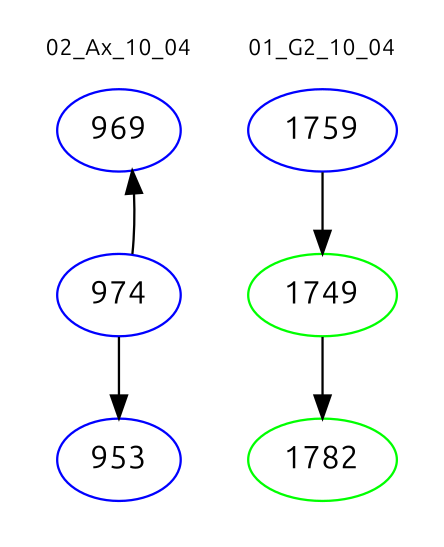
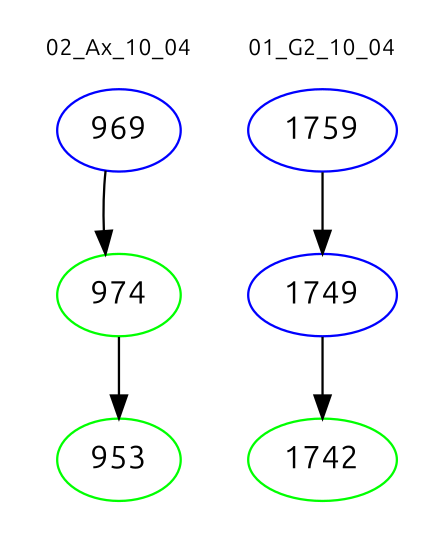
(134, 224) -> (104, 201)
(119, 295) -> (119, 295)
(323, 295) -> (323, 295)
(119, 460) -> (119, 460)
(323, 460) -> (323, 460)
